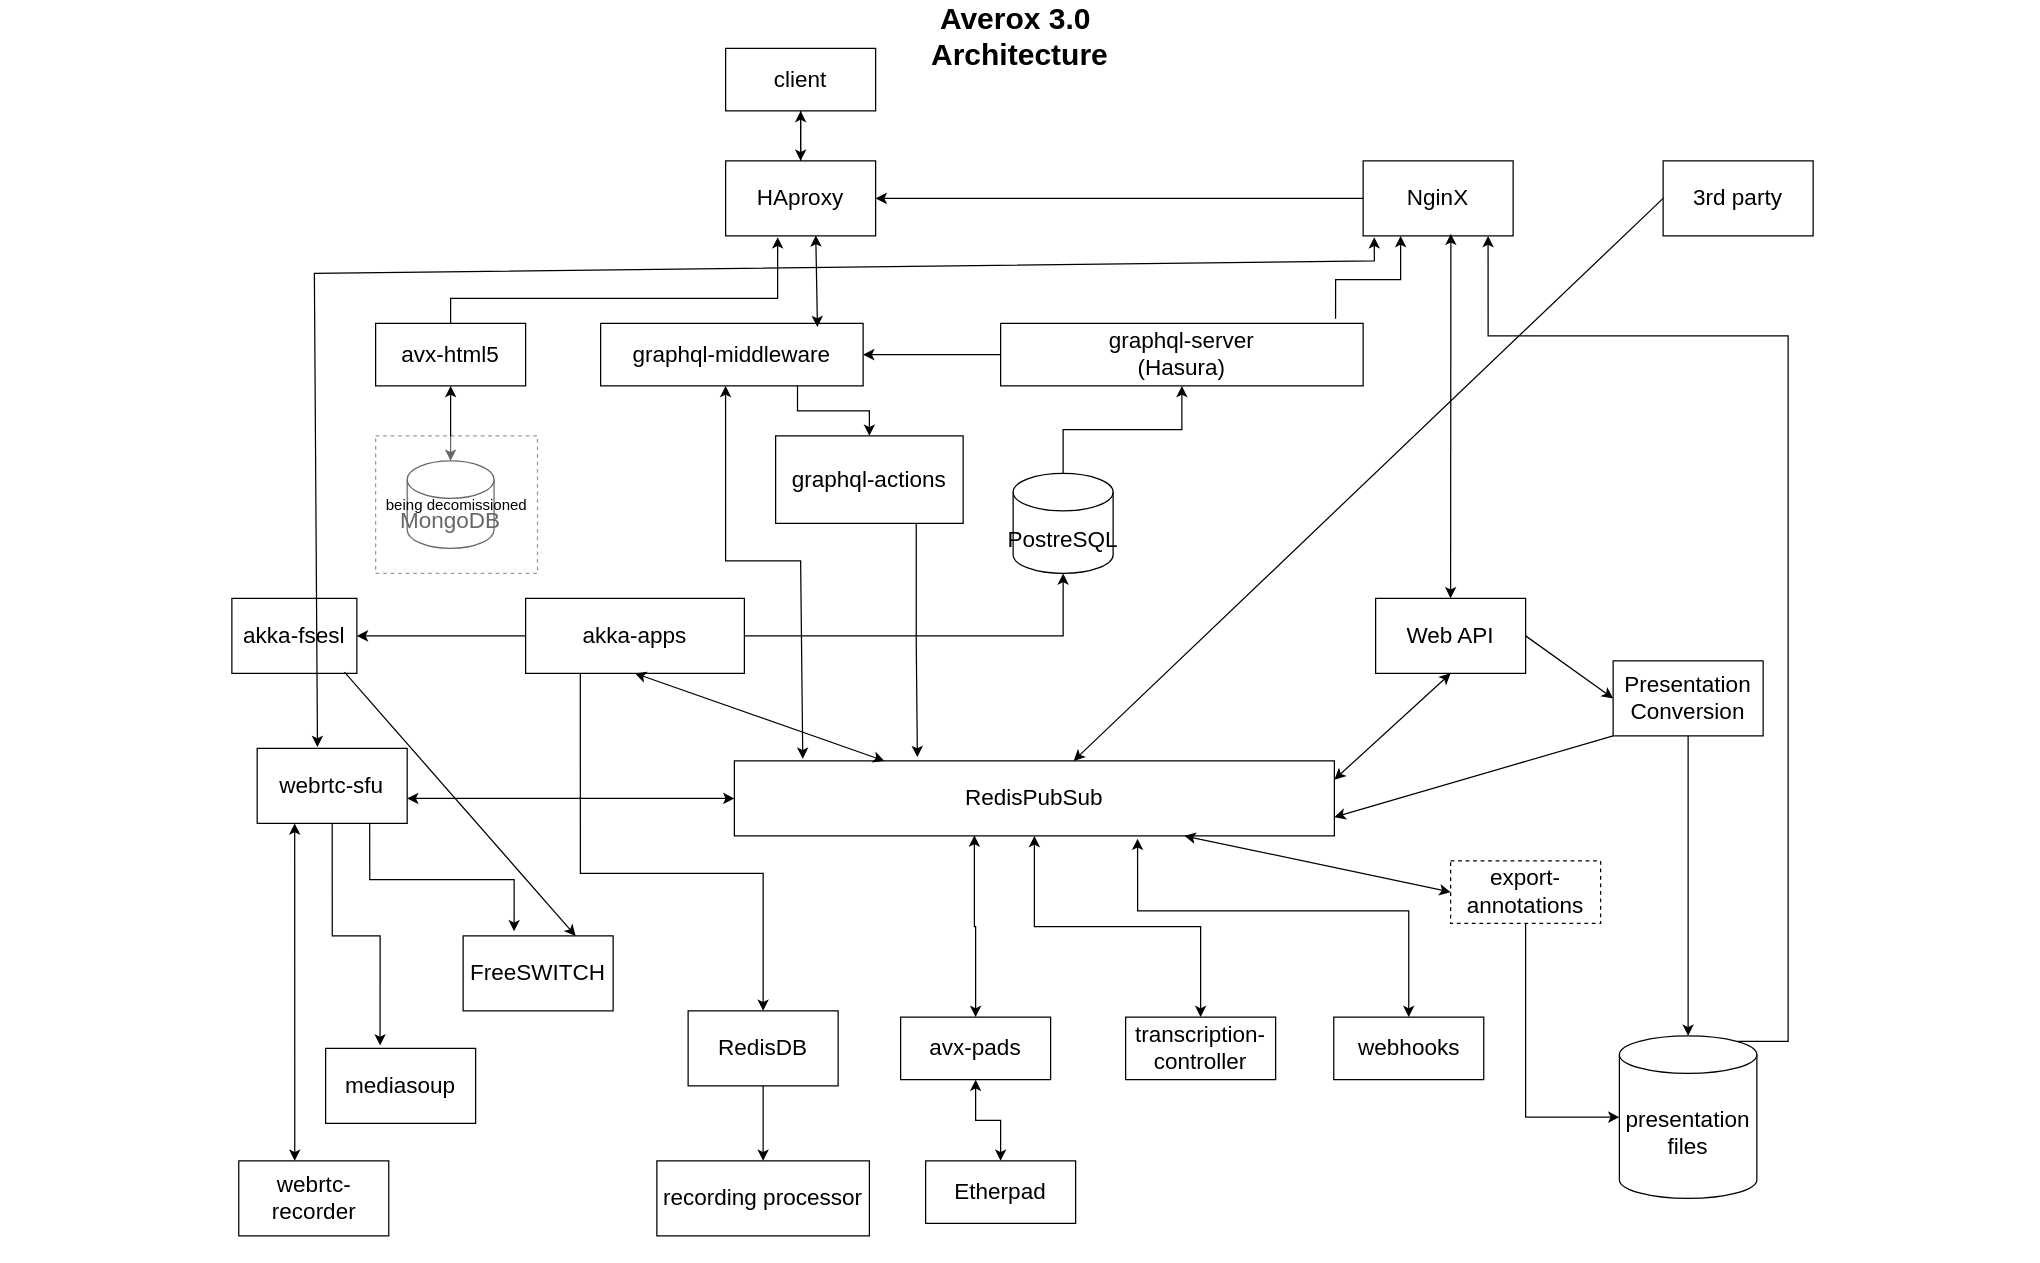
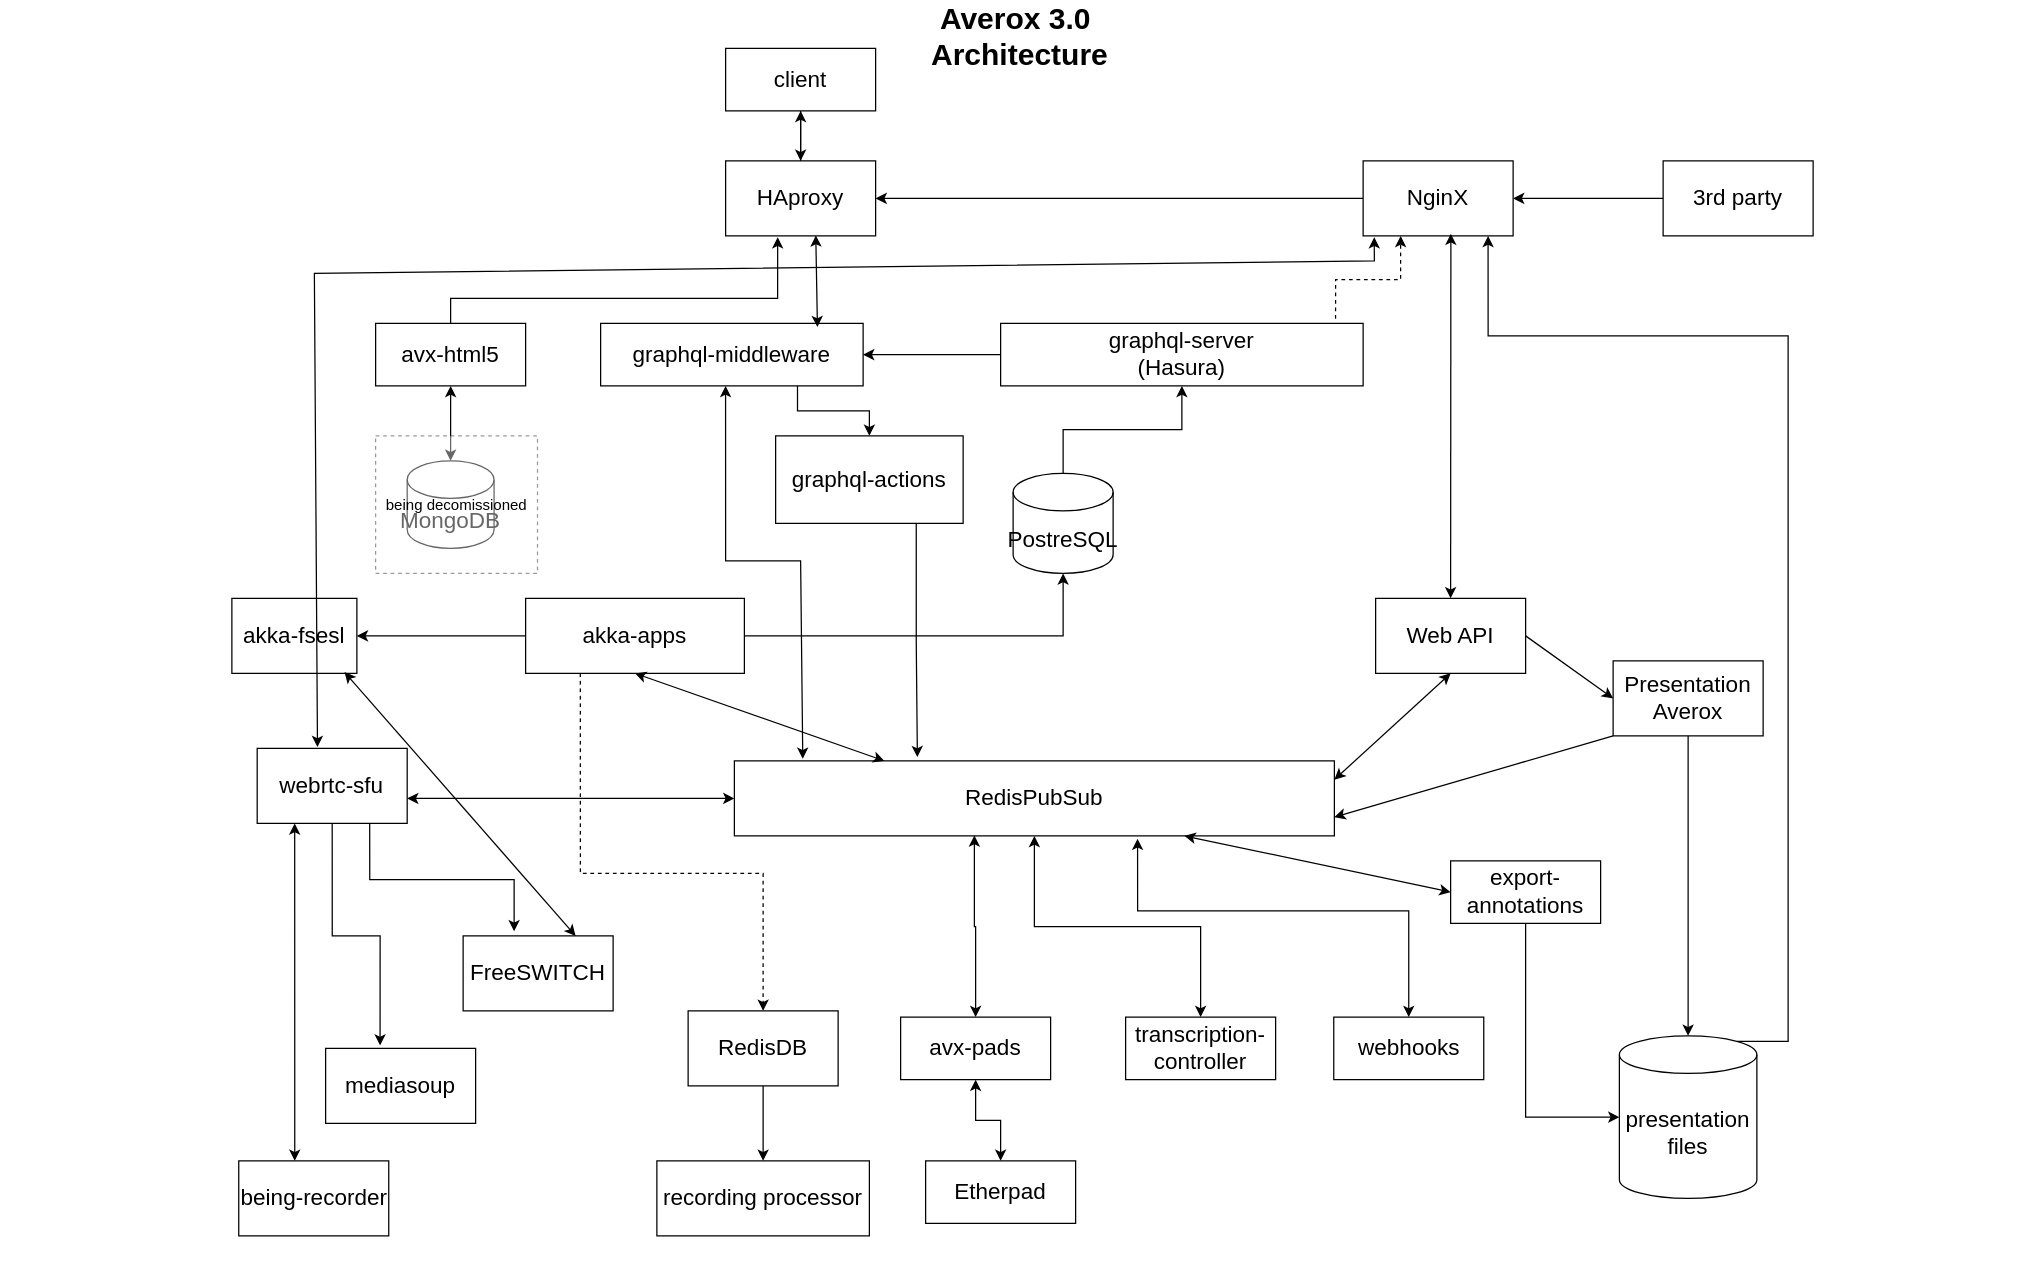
(1366, 279) -> (1366, 279)
(1371, 477) -> (1592, 198)
(348, 676) -> (350, 679)
(1688, 698) -> (1688, 698)
(637, 873) -> (637, 873)
(1526, 892) -> (1526, 892)
(314, 1198) -> (314, 1198)
